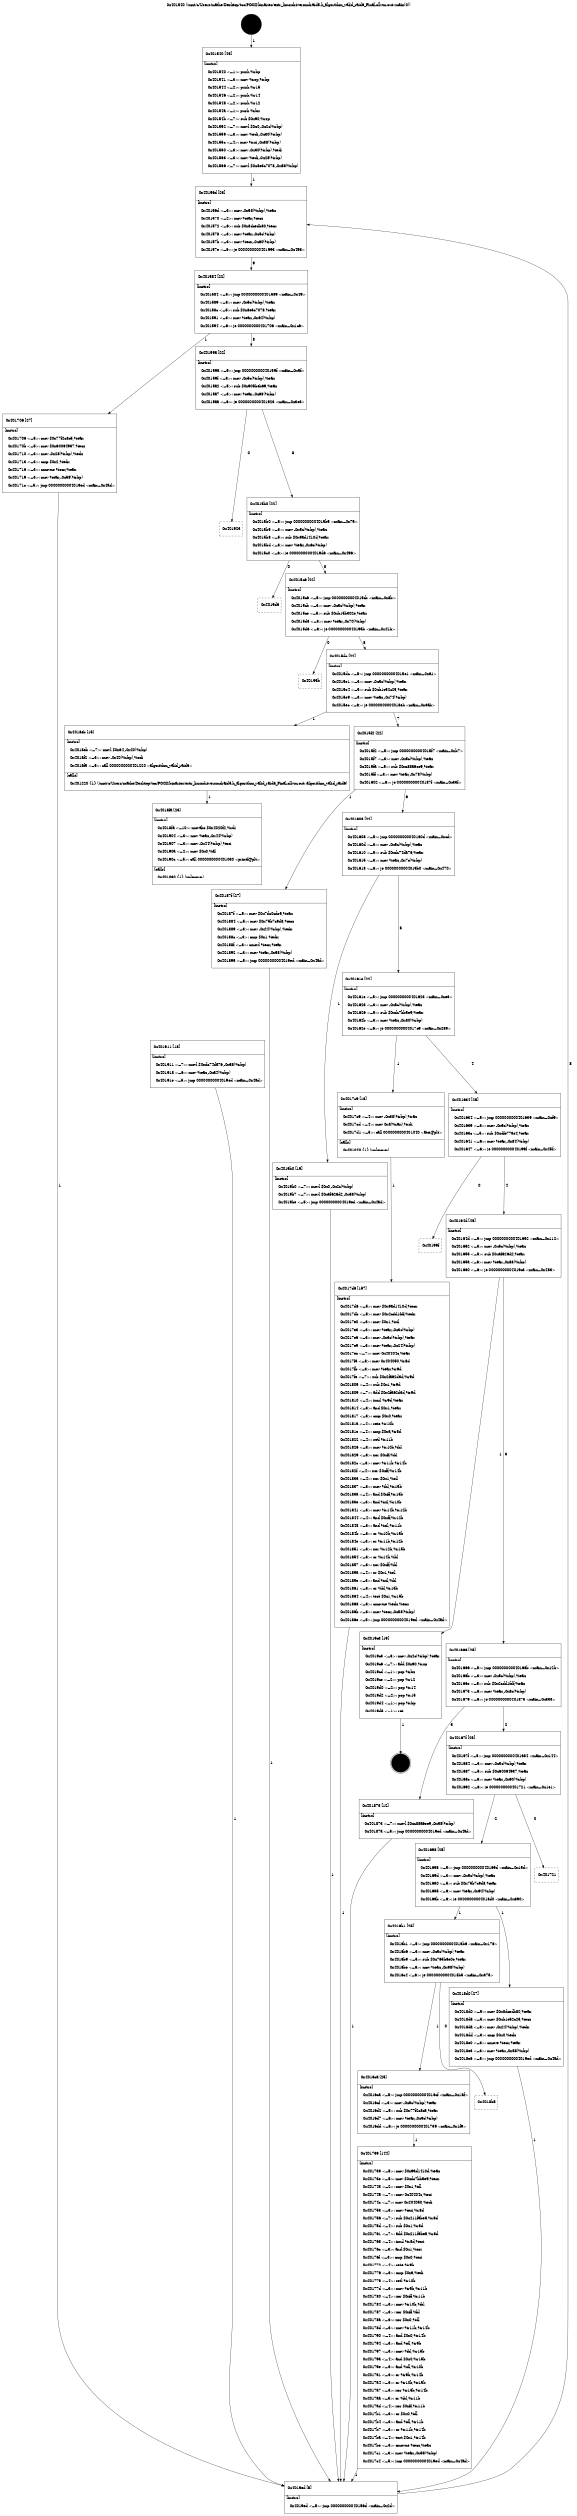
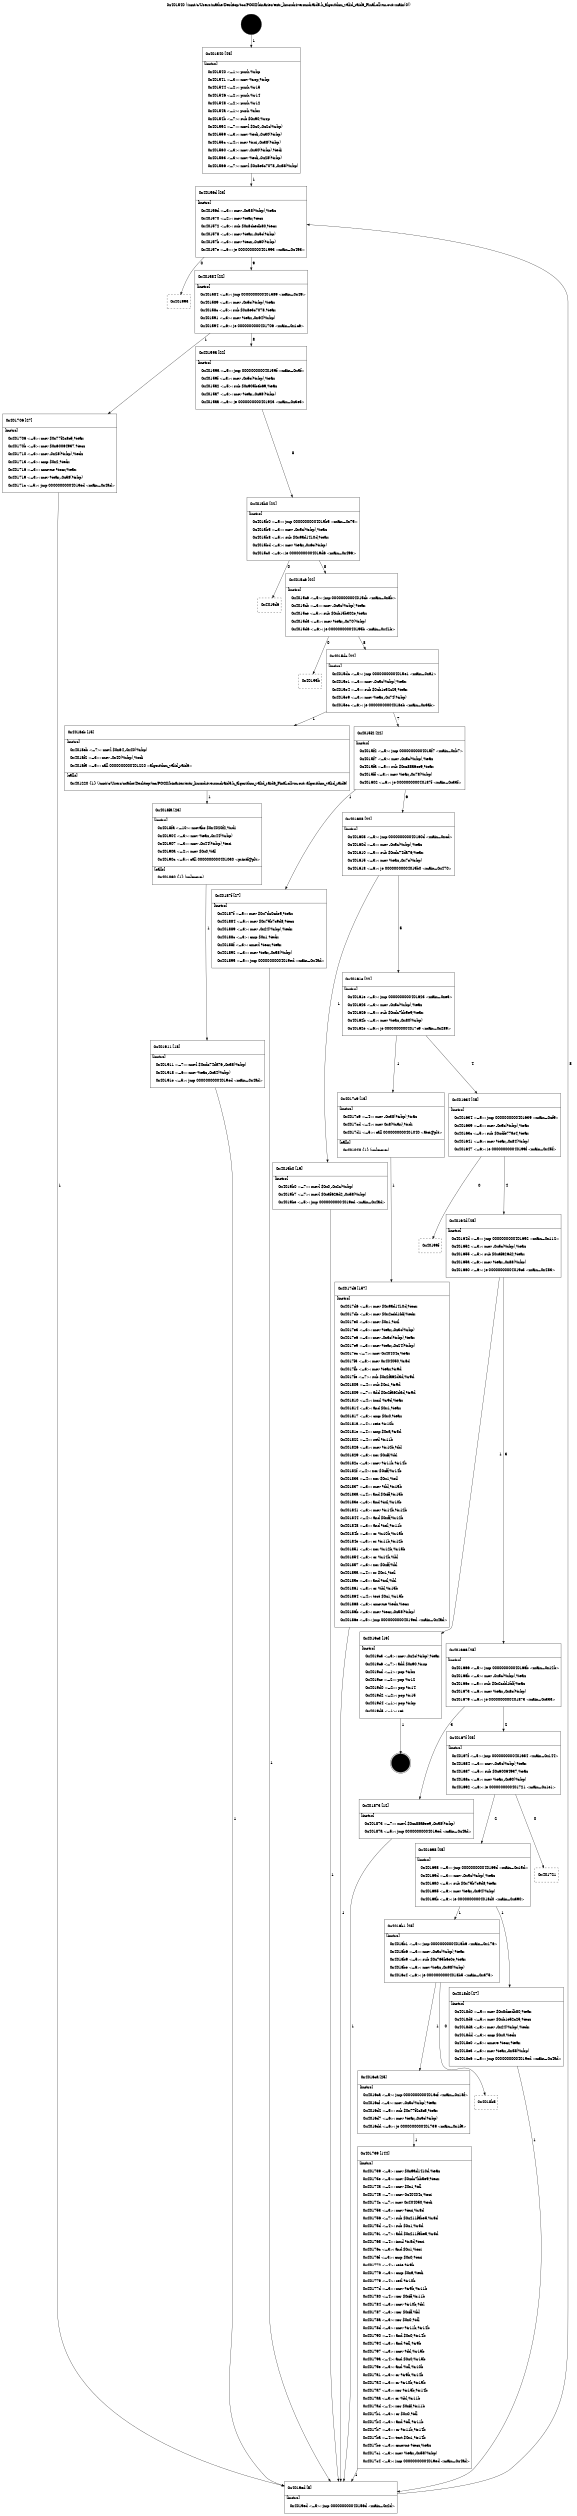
none -> (179, 302)
(231, 529) -> none
none -> (206, 961)
